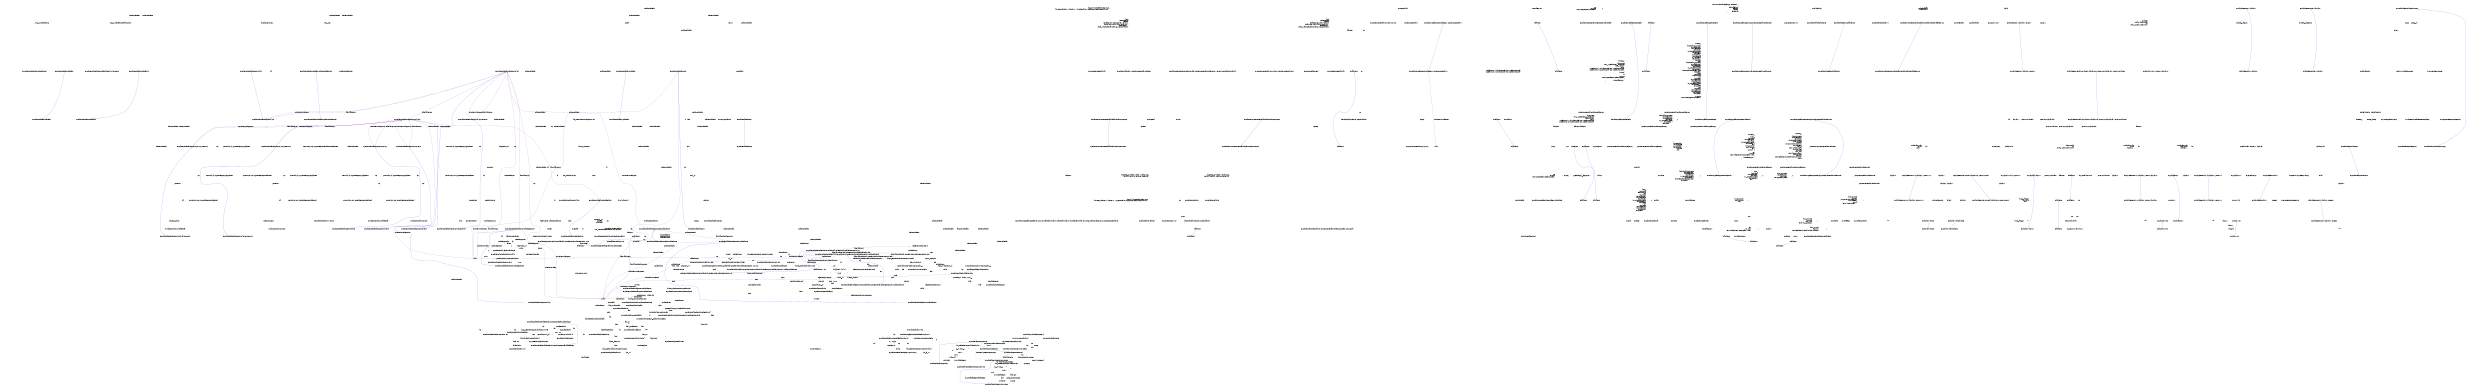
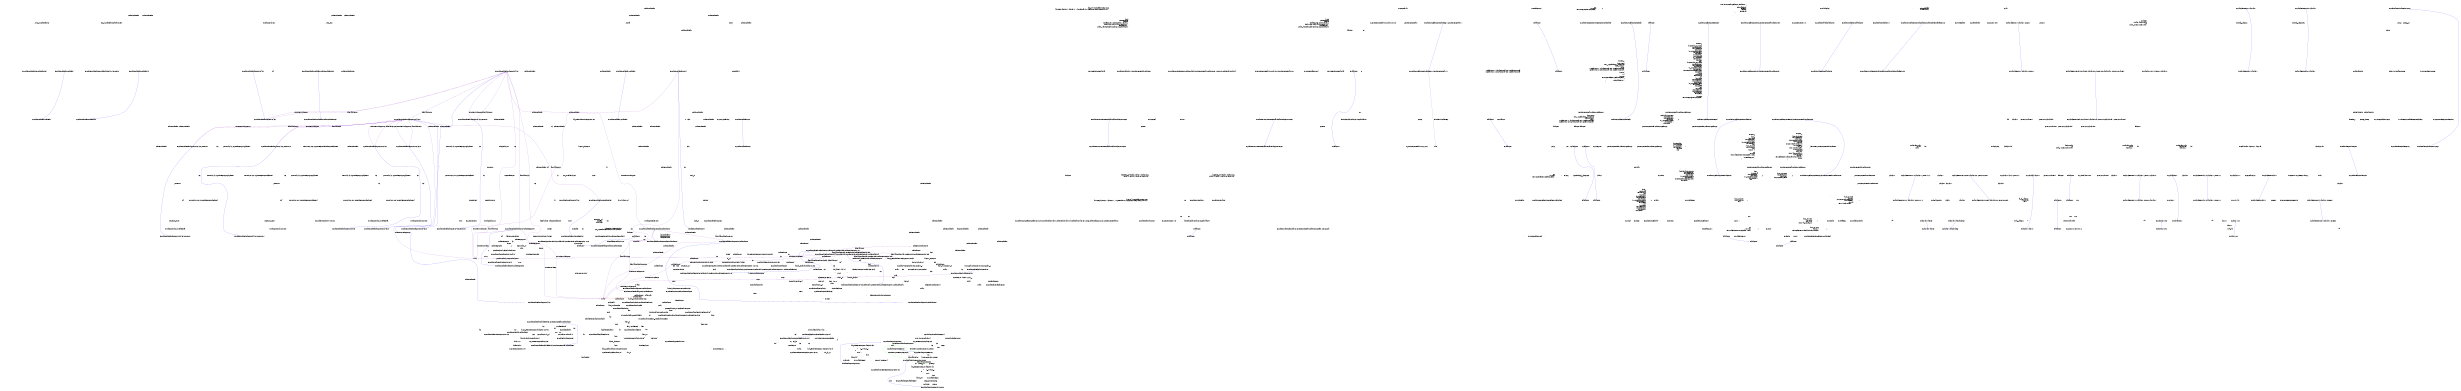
none -> (921, 364)
